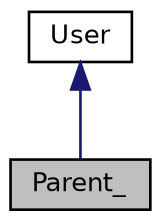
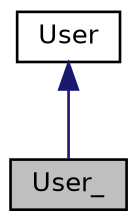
(80, 185) -> (69, 185)
